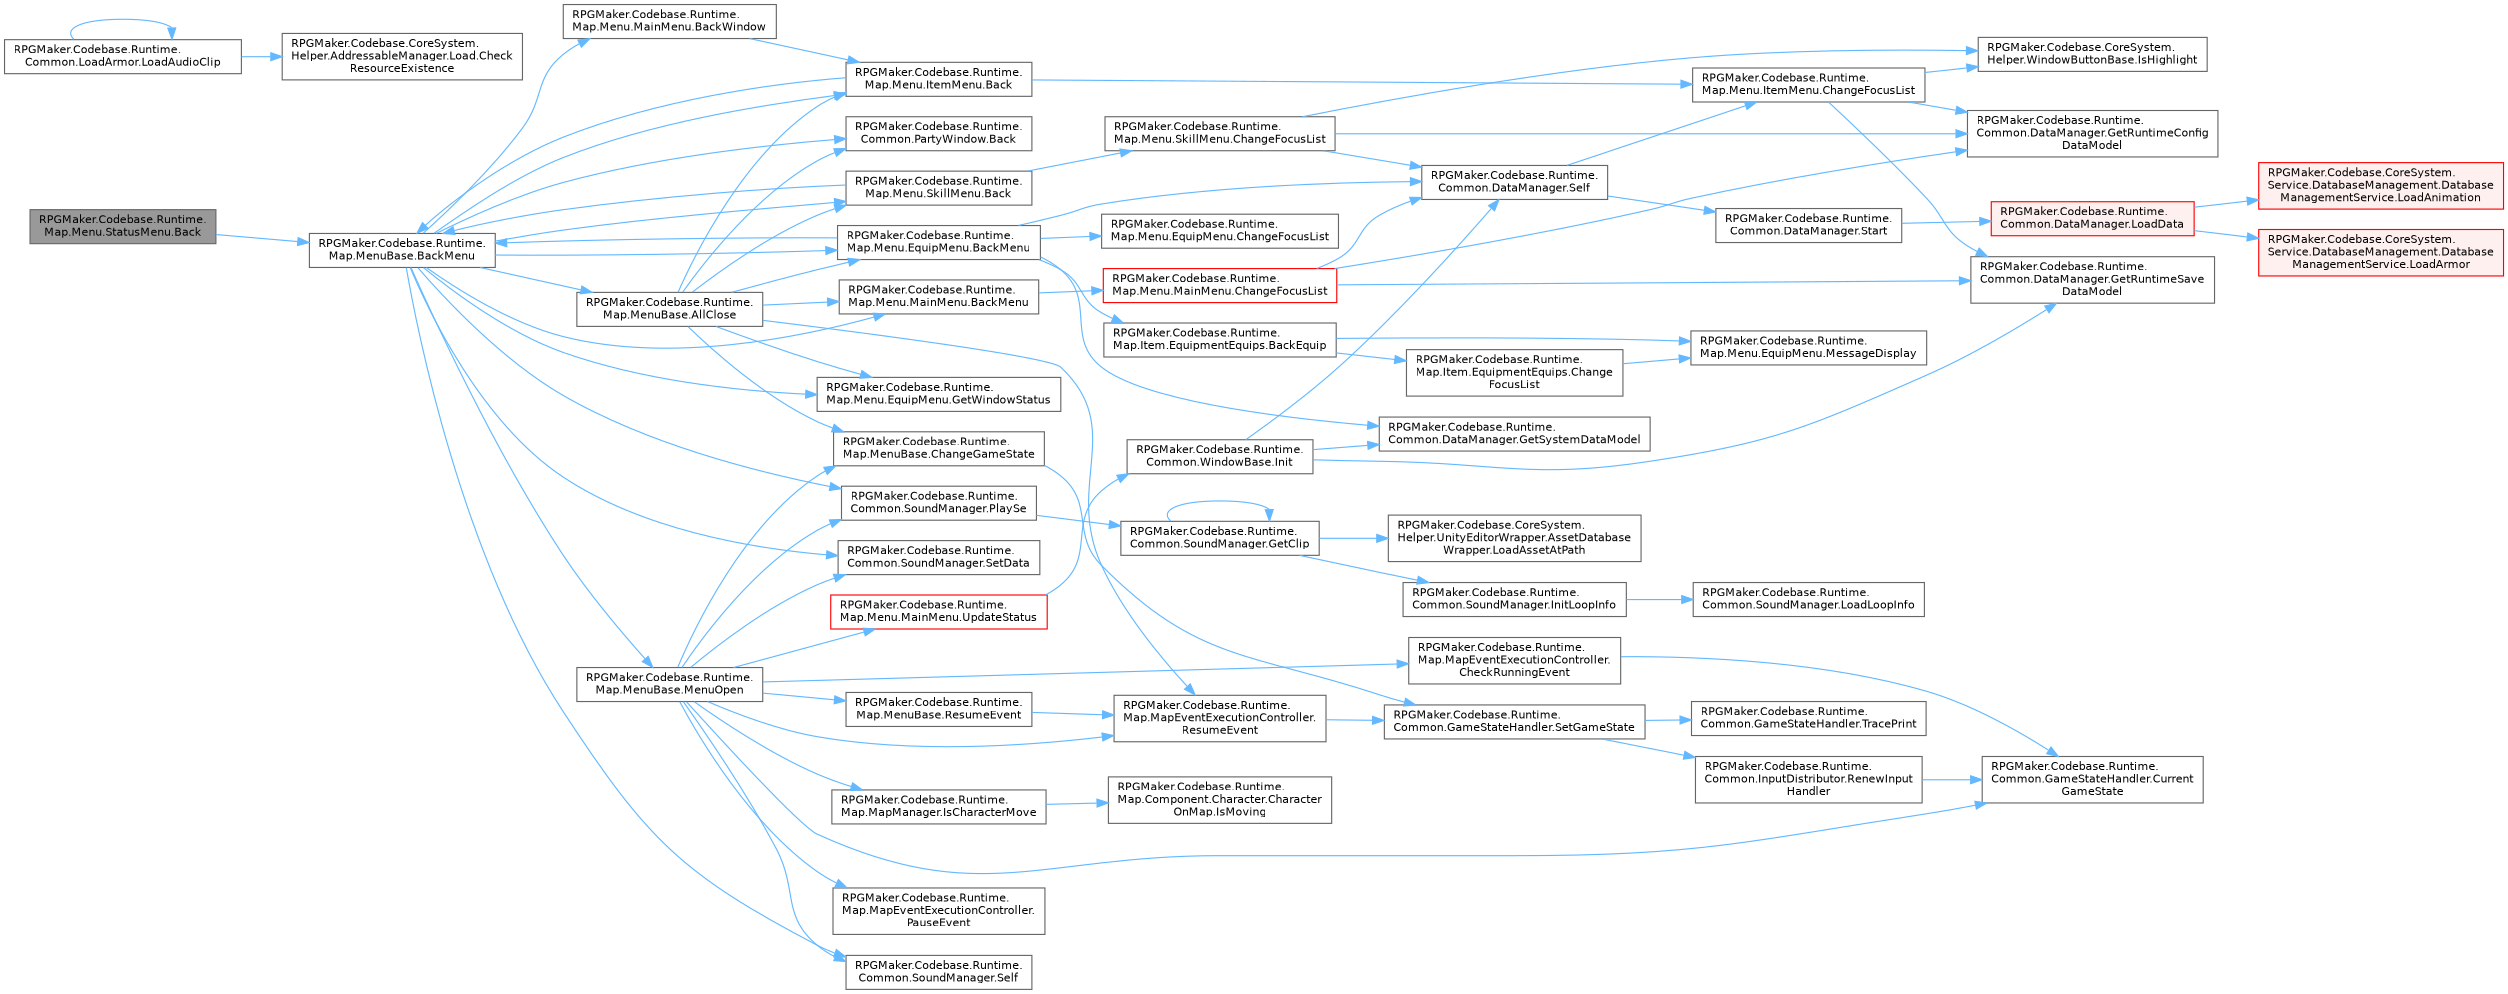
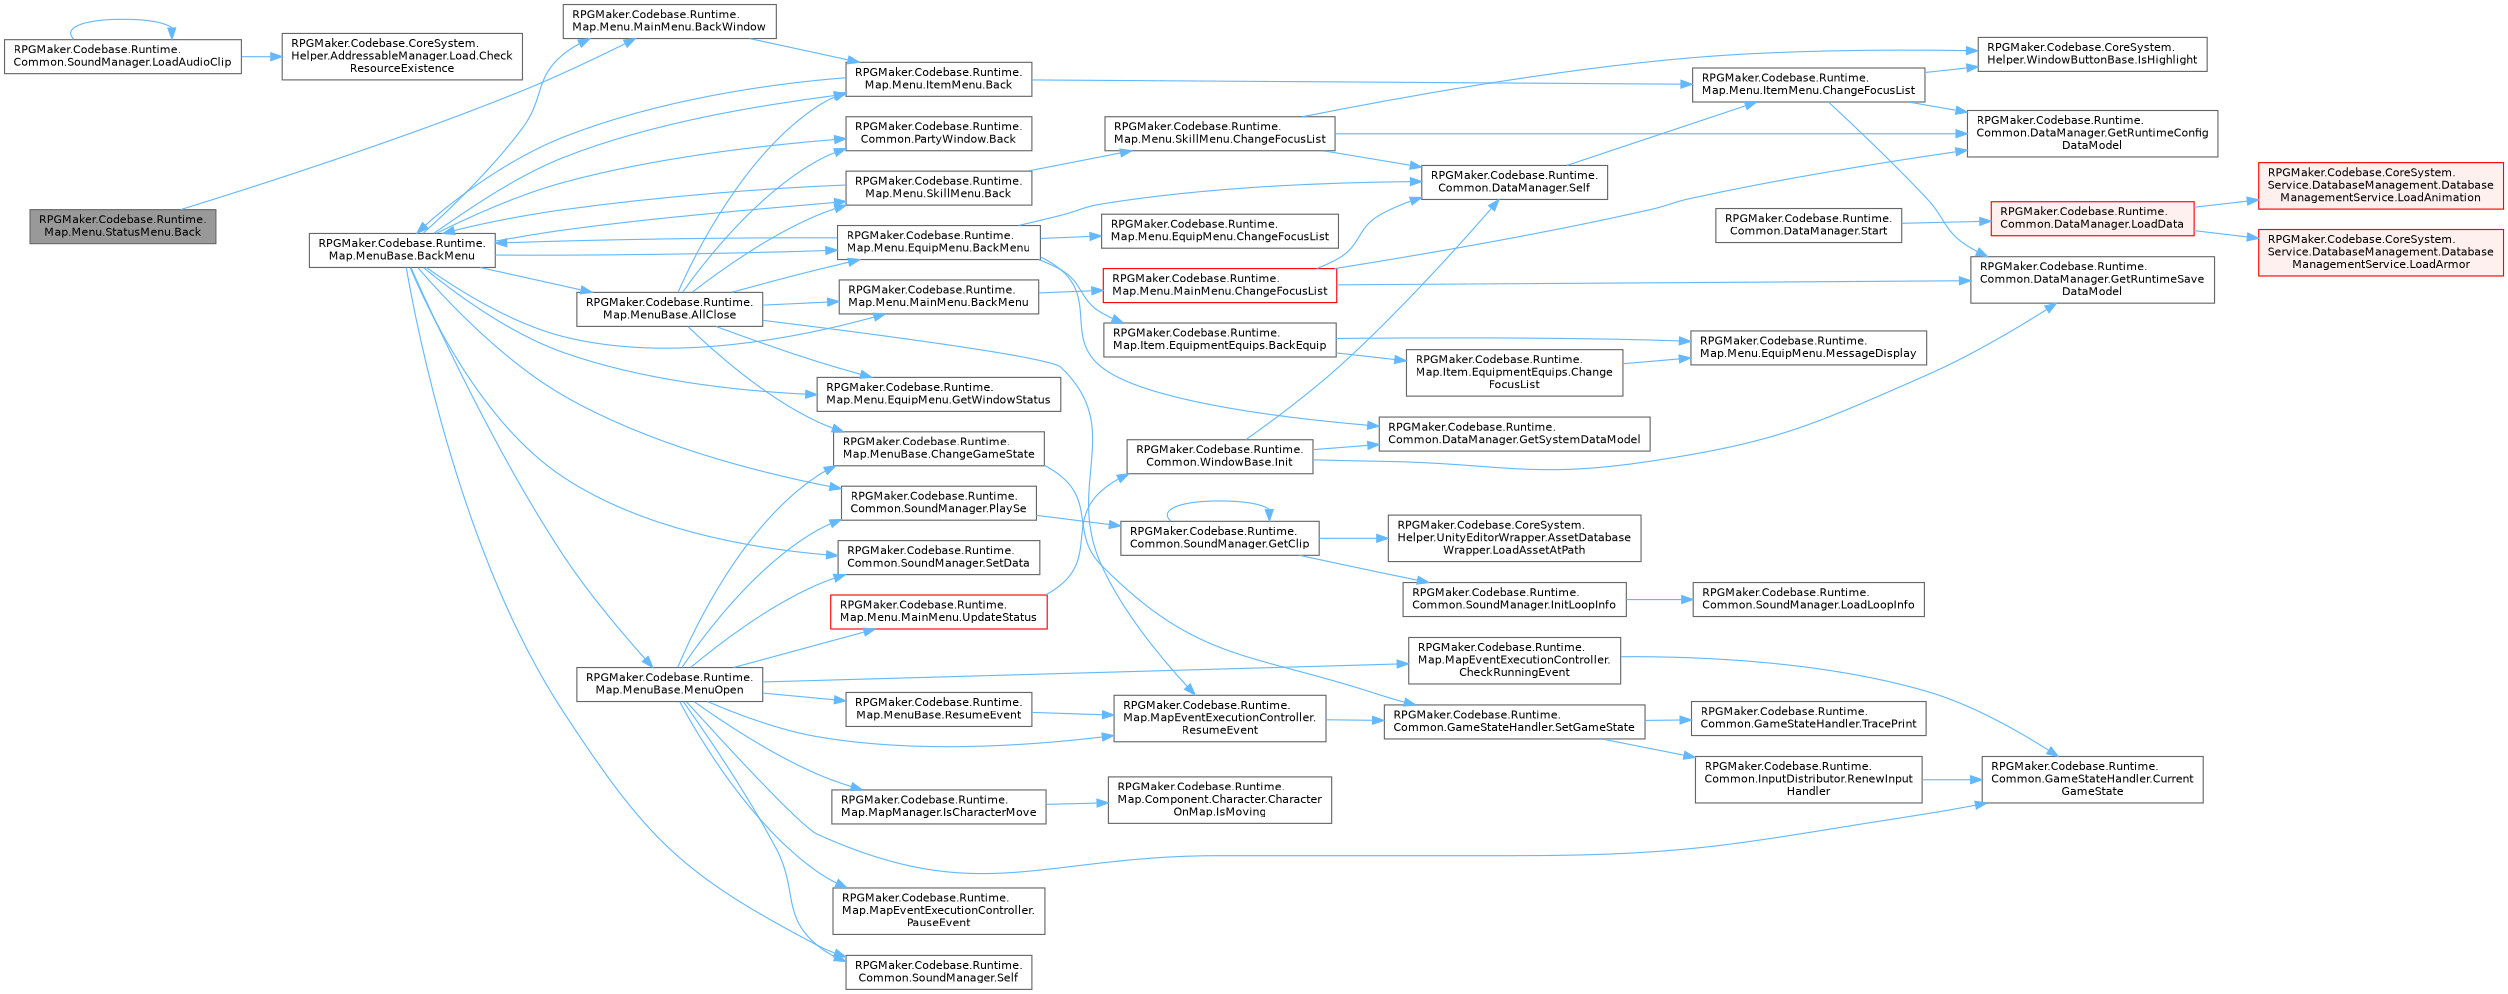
(123, 57) -> (123, 57)
(1649, 202) -> none
(257, 238) -> (406, 135)
